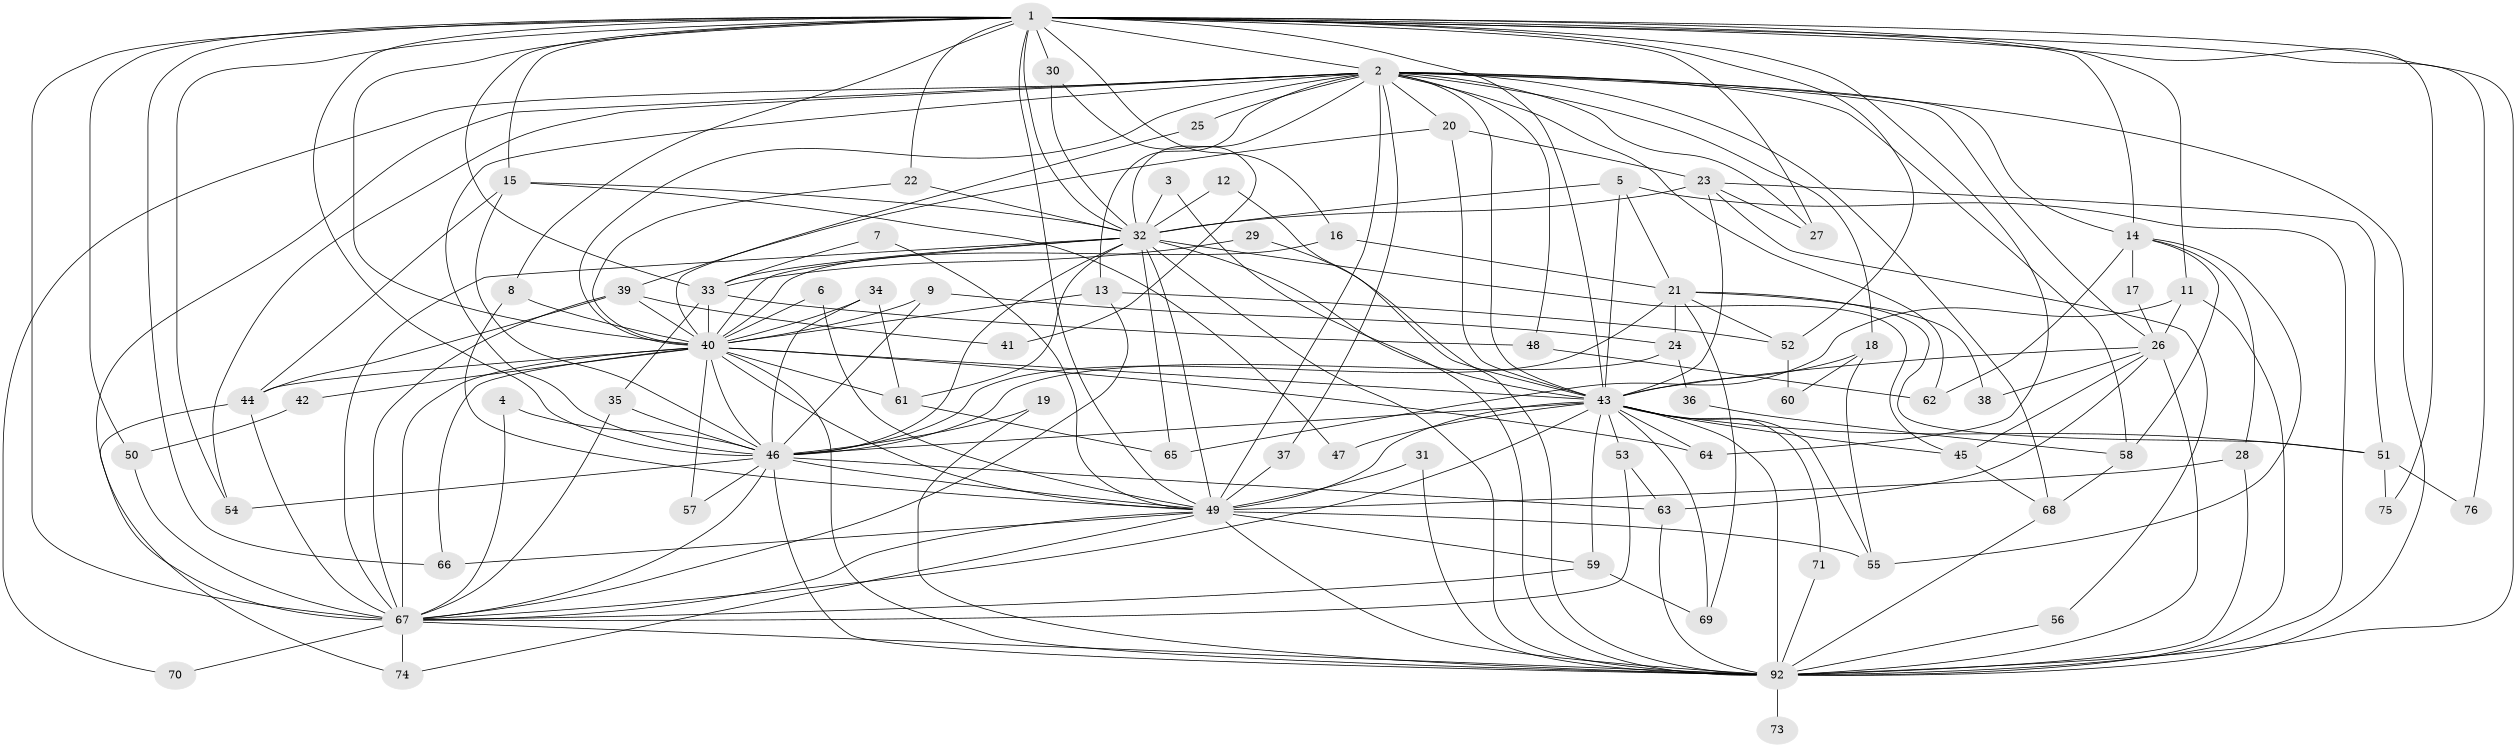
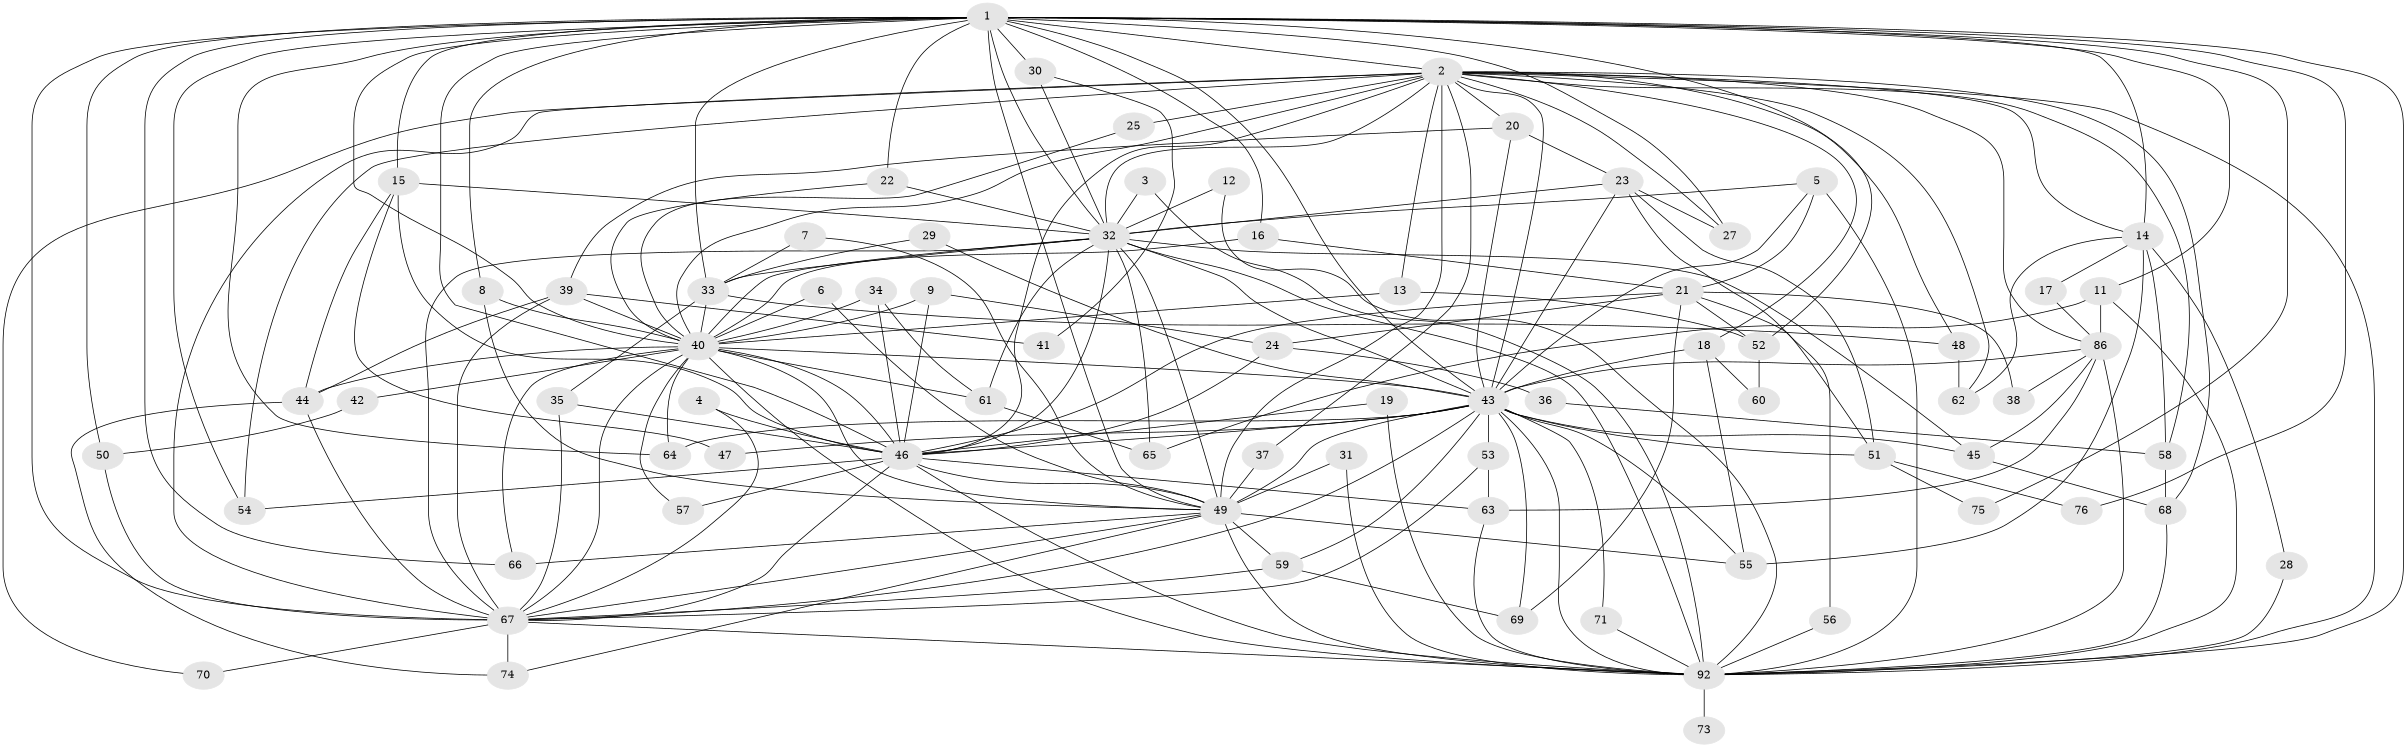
(2159, 346) -> (2101, 346)
(1729, 493) -> none
(826, 533) -> none
